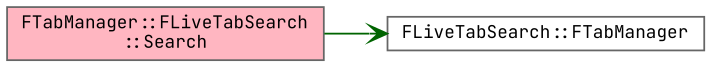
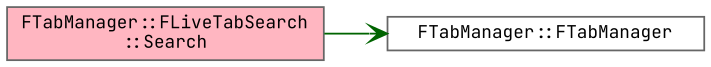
(546, 34) -> (546, 34)
